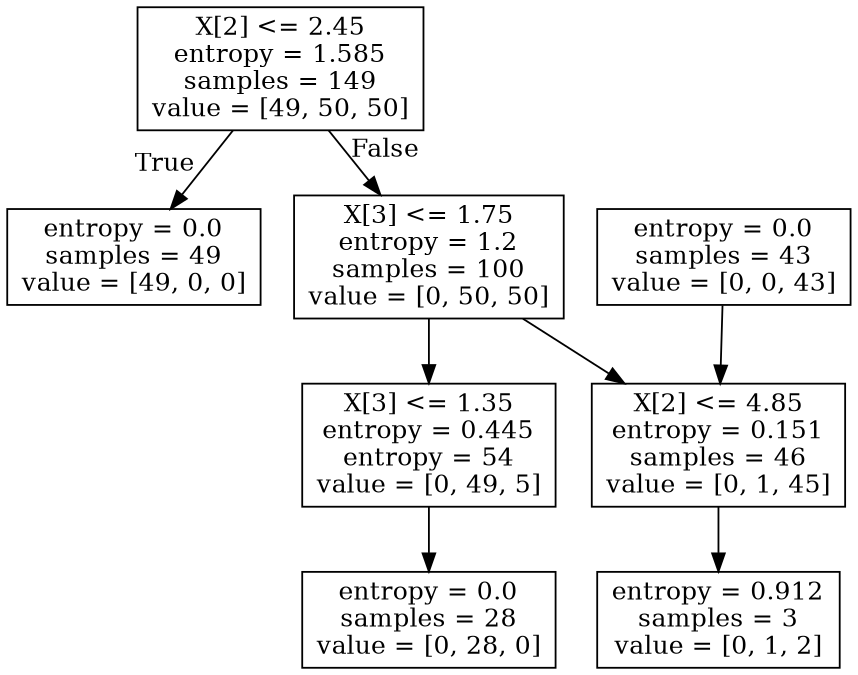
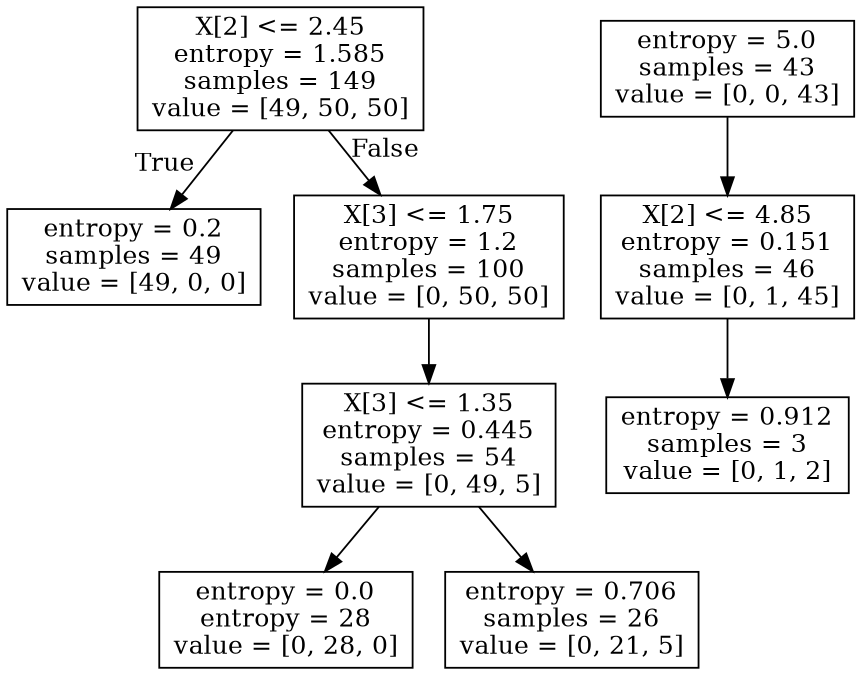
(134, 257) -> (134, 257)
(724, 257) -> (728, 69)
(566, 346) -> none
(429, 445) -> (429, 445)
(429, 620) -> (286, 620)
none -> (572, 620)
